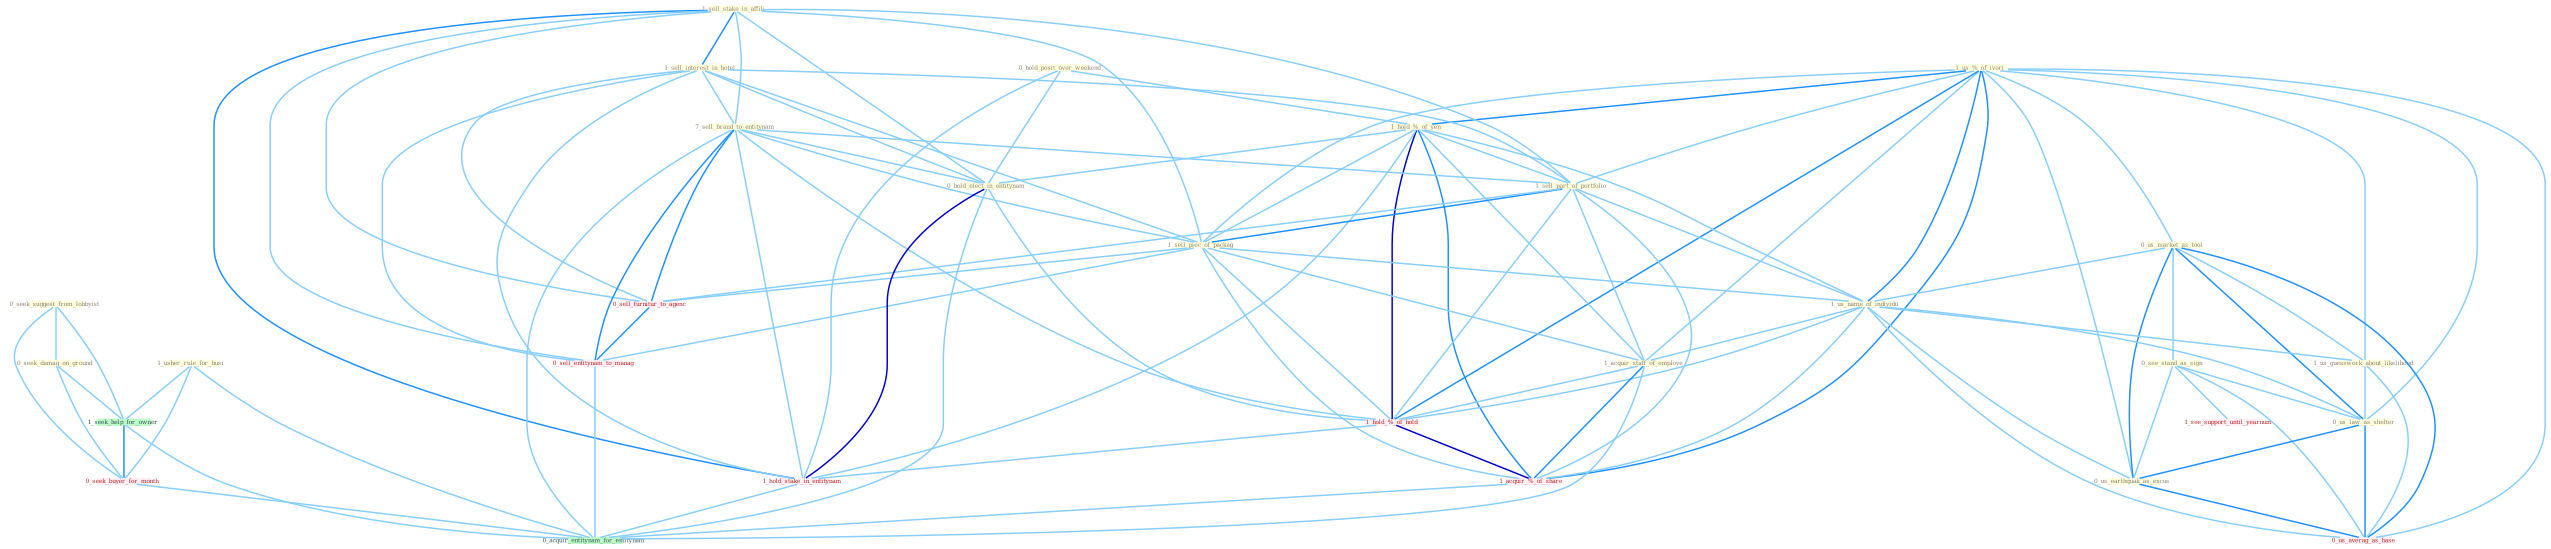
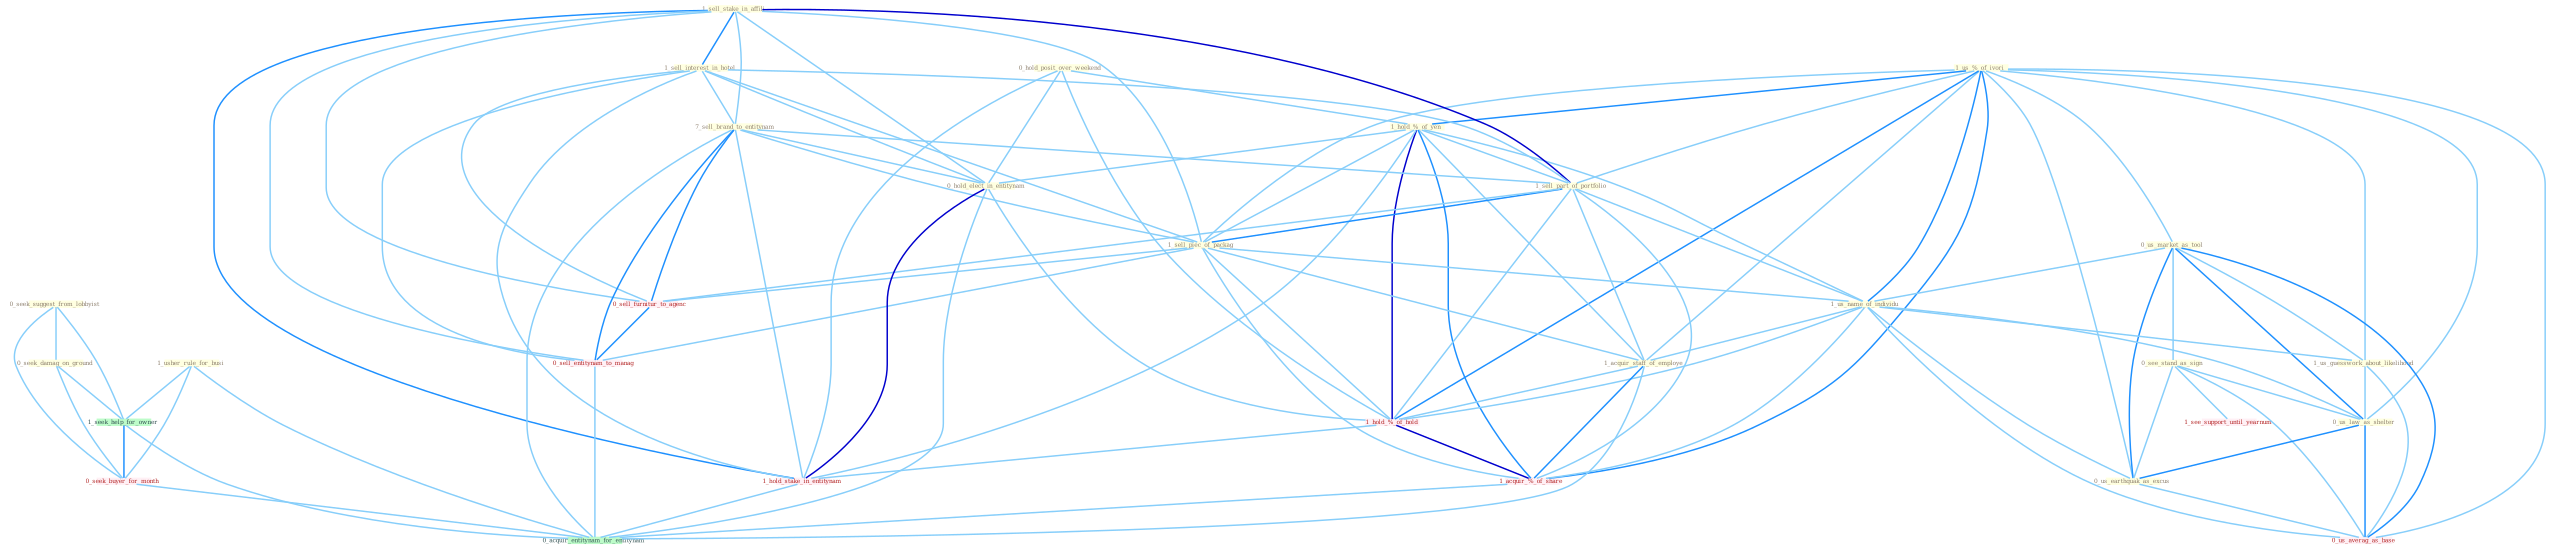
(1181, 41) -> (1181, 41)
(1036, 322) -> (1190, 277)
(2249, 511) -> (2249, 511)
